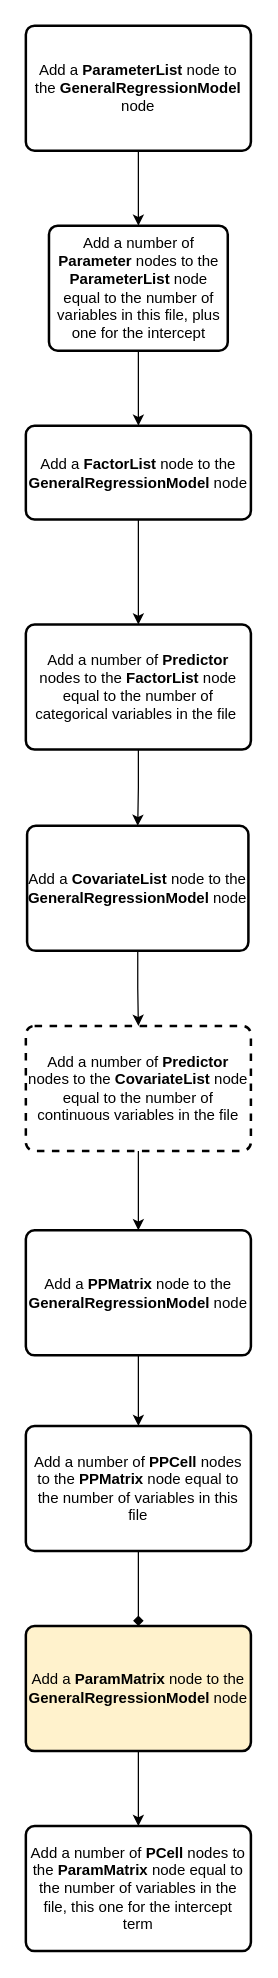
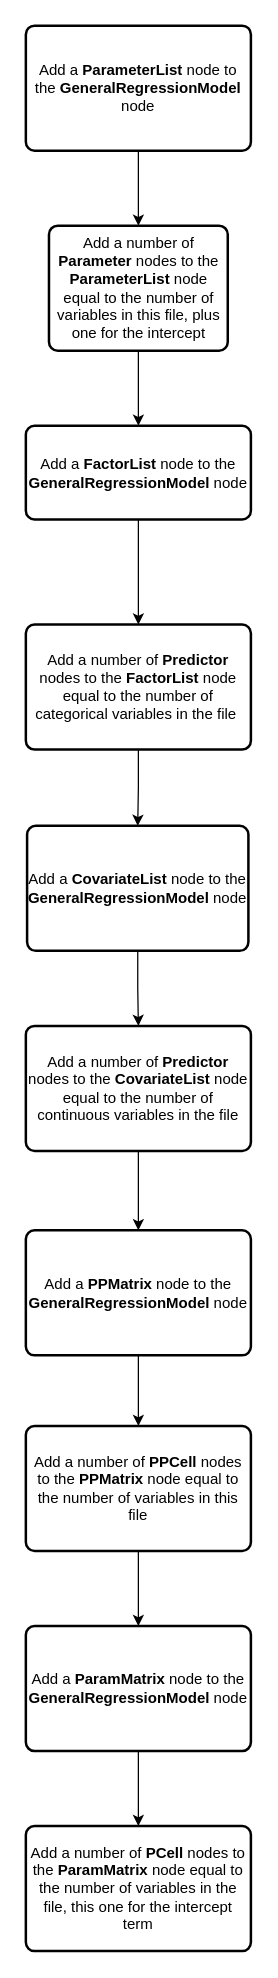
(138, 1088) -> (138, 1088)
(138, 1615) -> (138, 1616)
(138, 1688) -> (138, 1688)
